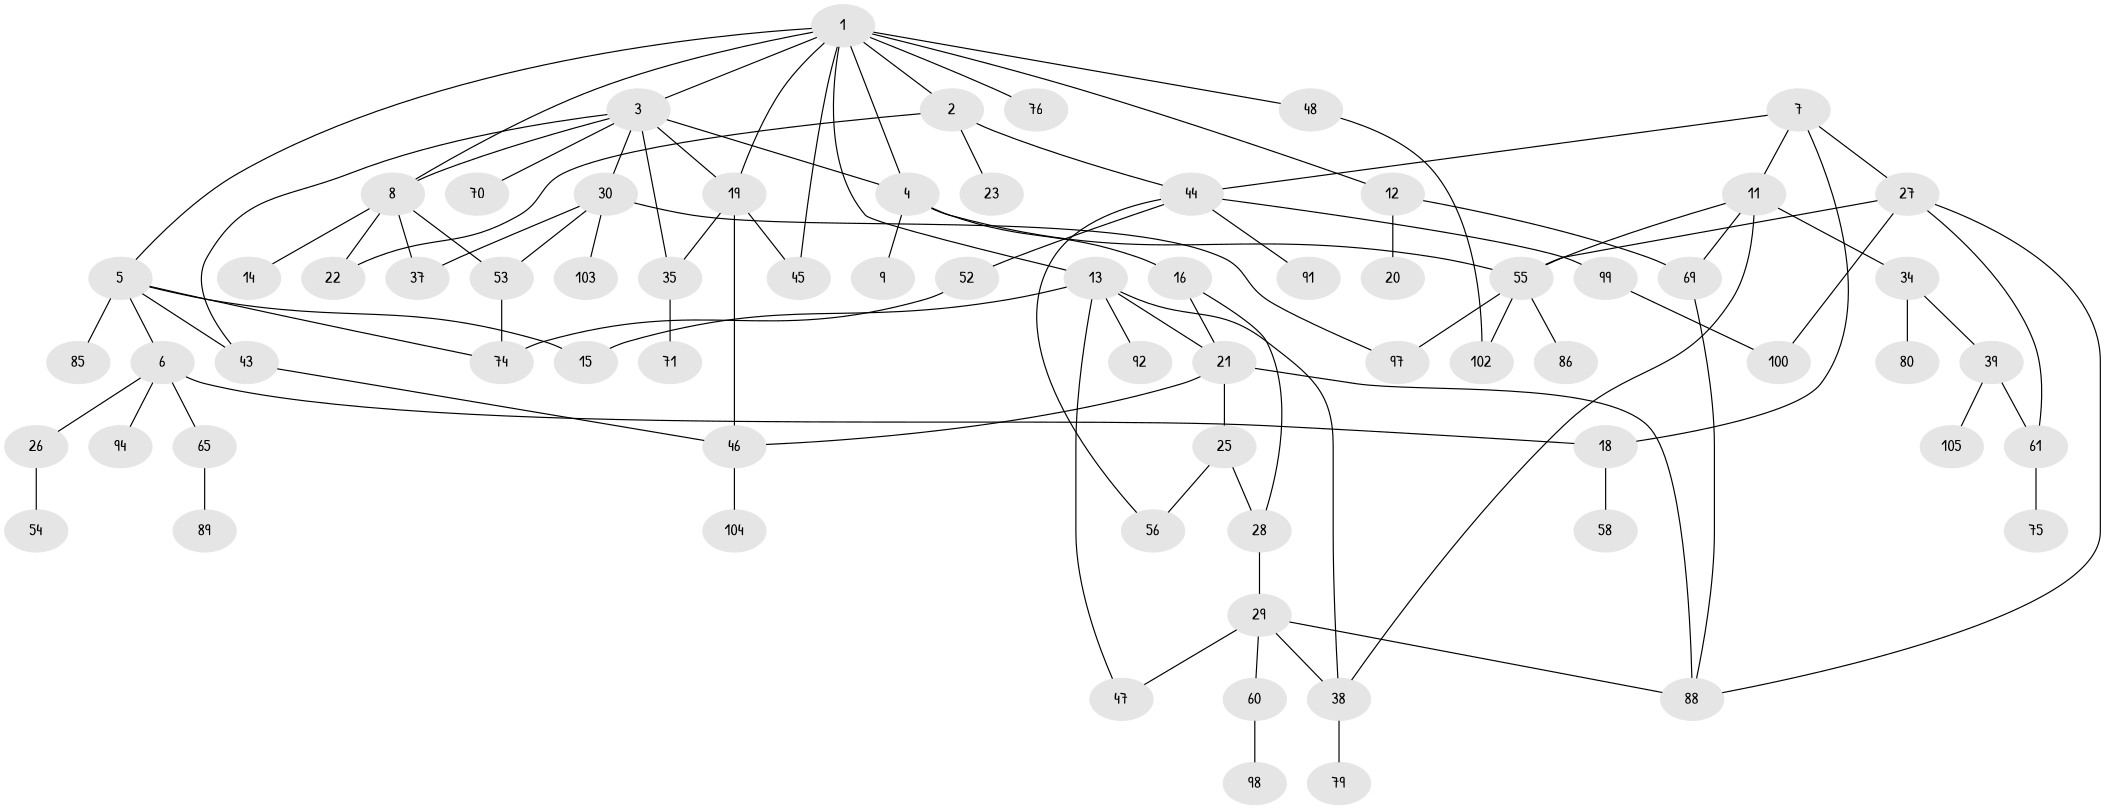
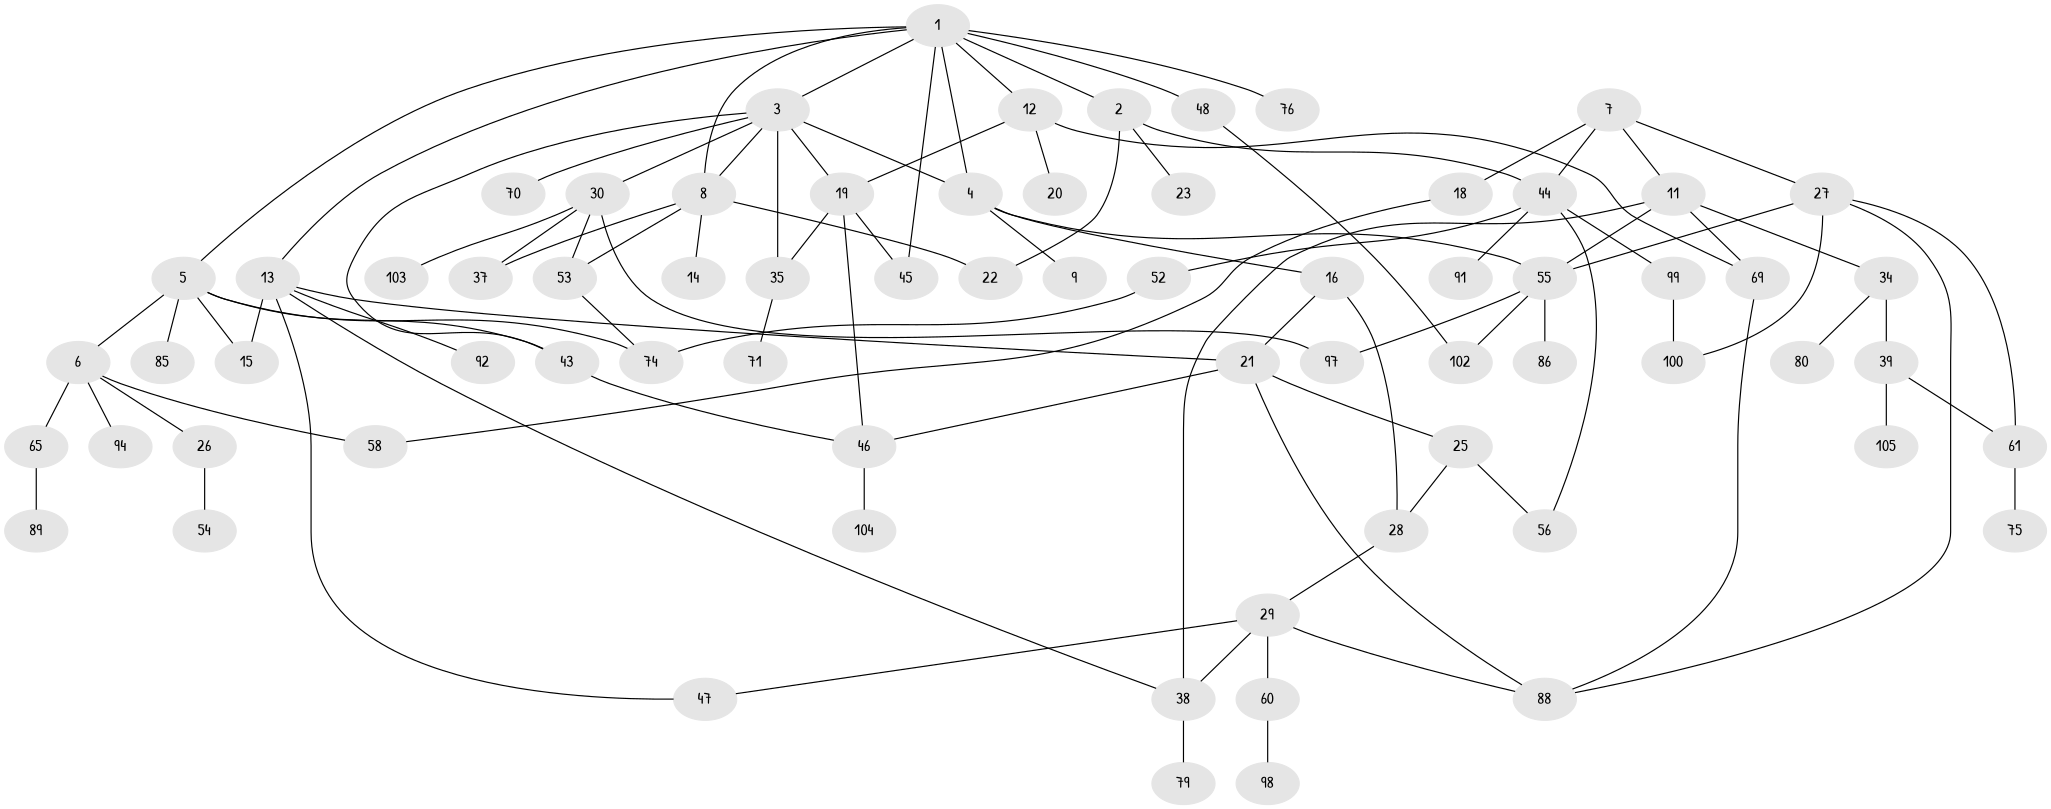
(774, 102) -> (936, 152)
(879, 422) -> (222, 414)
